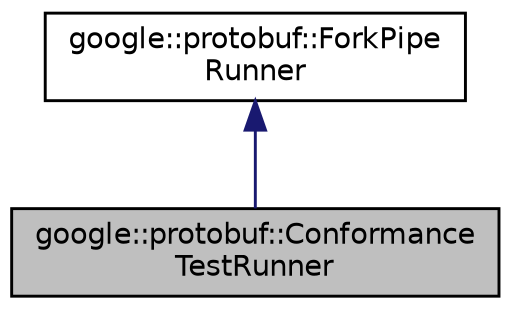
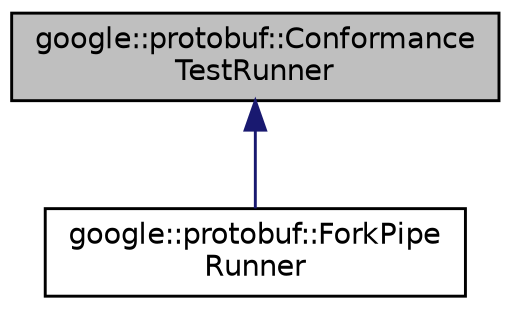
(255, 170) -> (255, 170)
